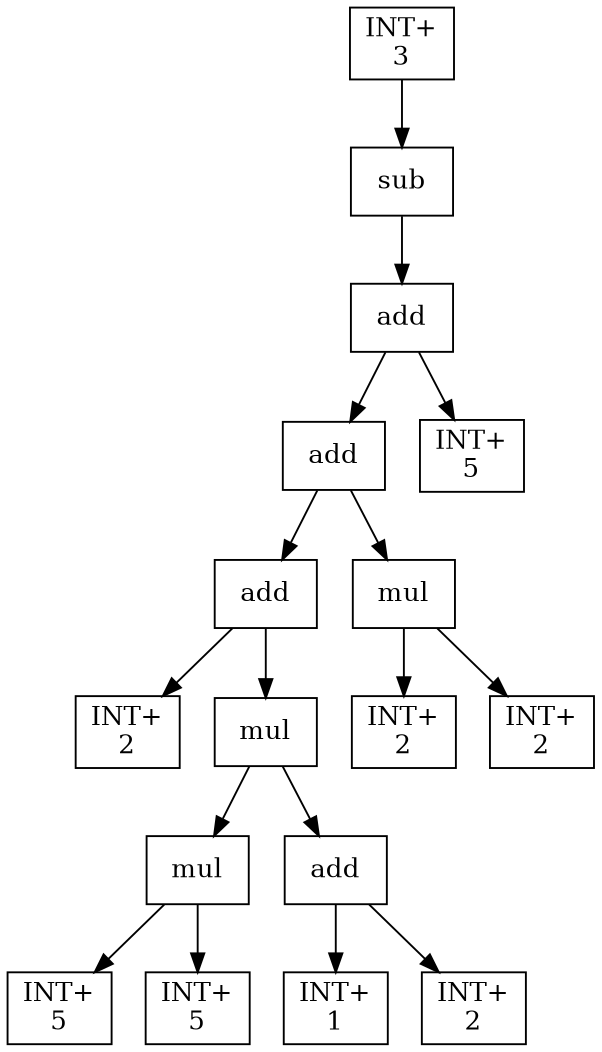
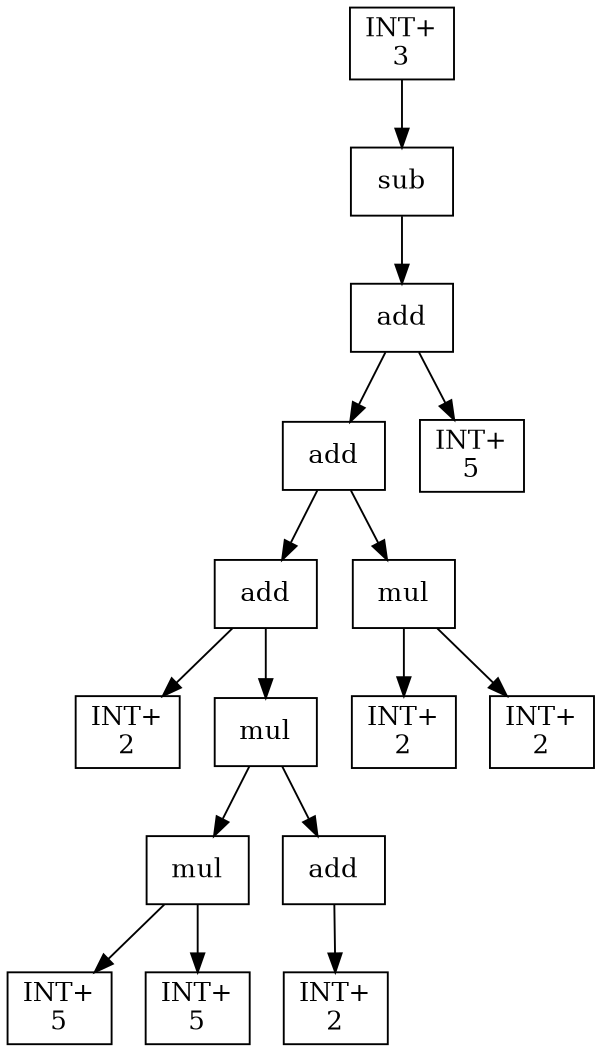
(336, 1008) -> none
